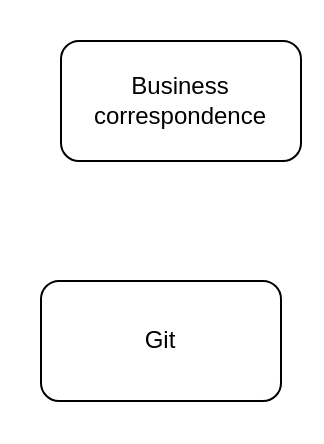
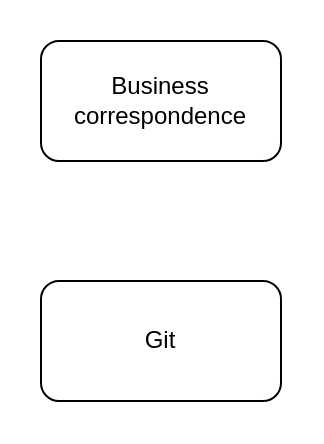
(181, 101) -> (161, 101)
